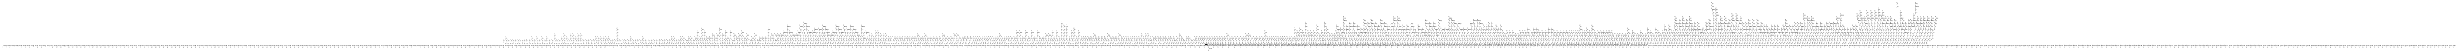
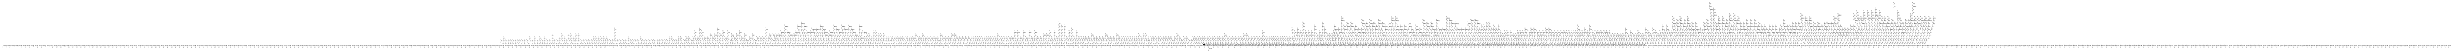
(2289, 47) -> none
